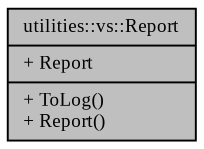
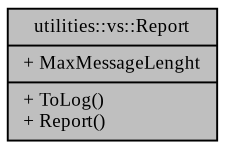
(59, 63) -> (112, 63)
